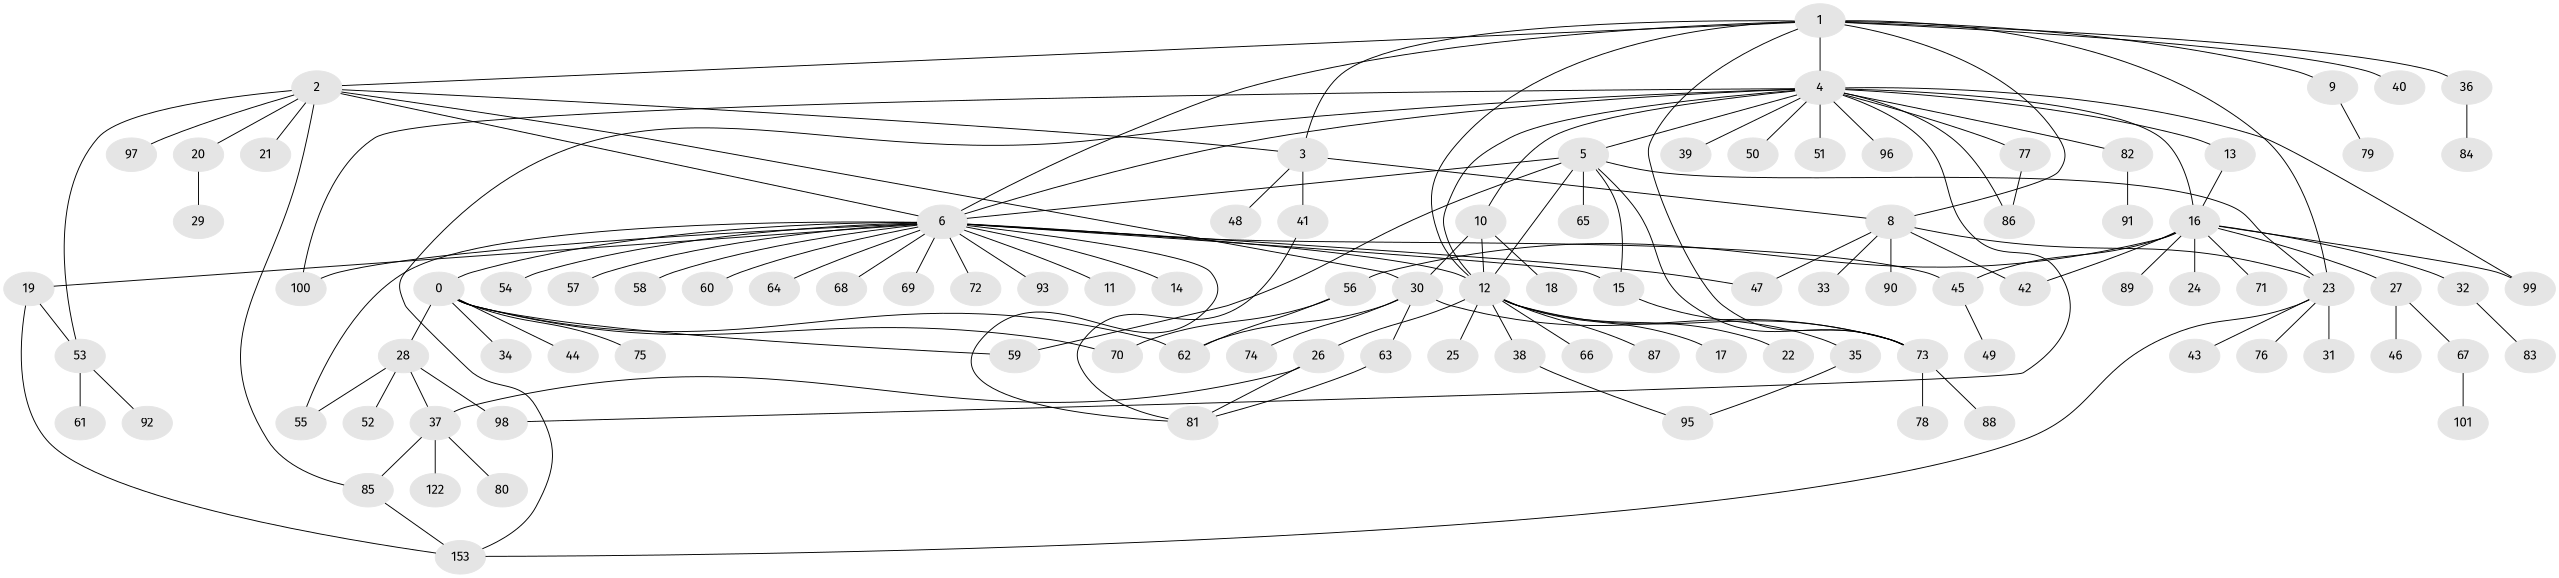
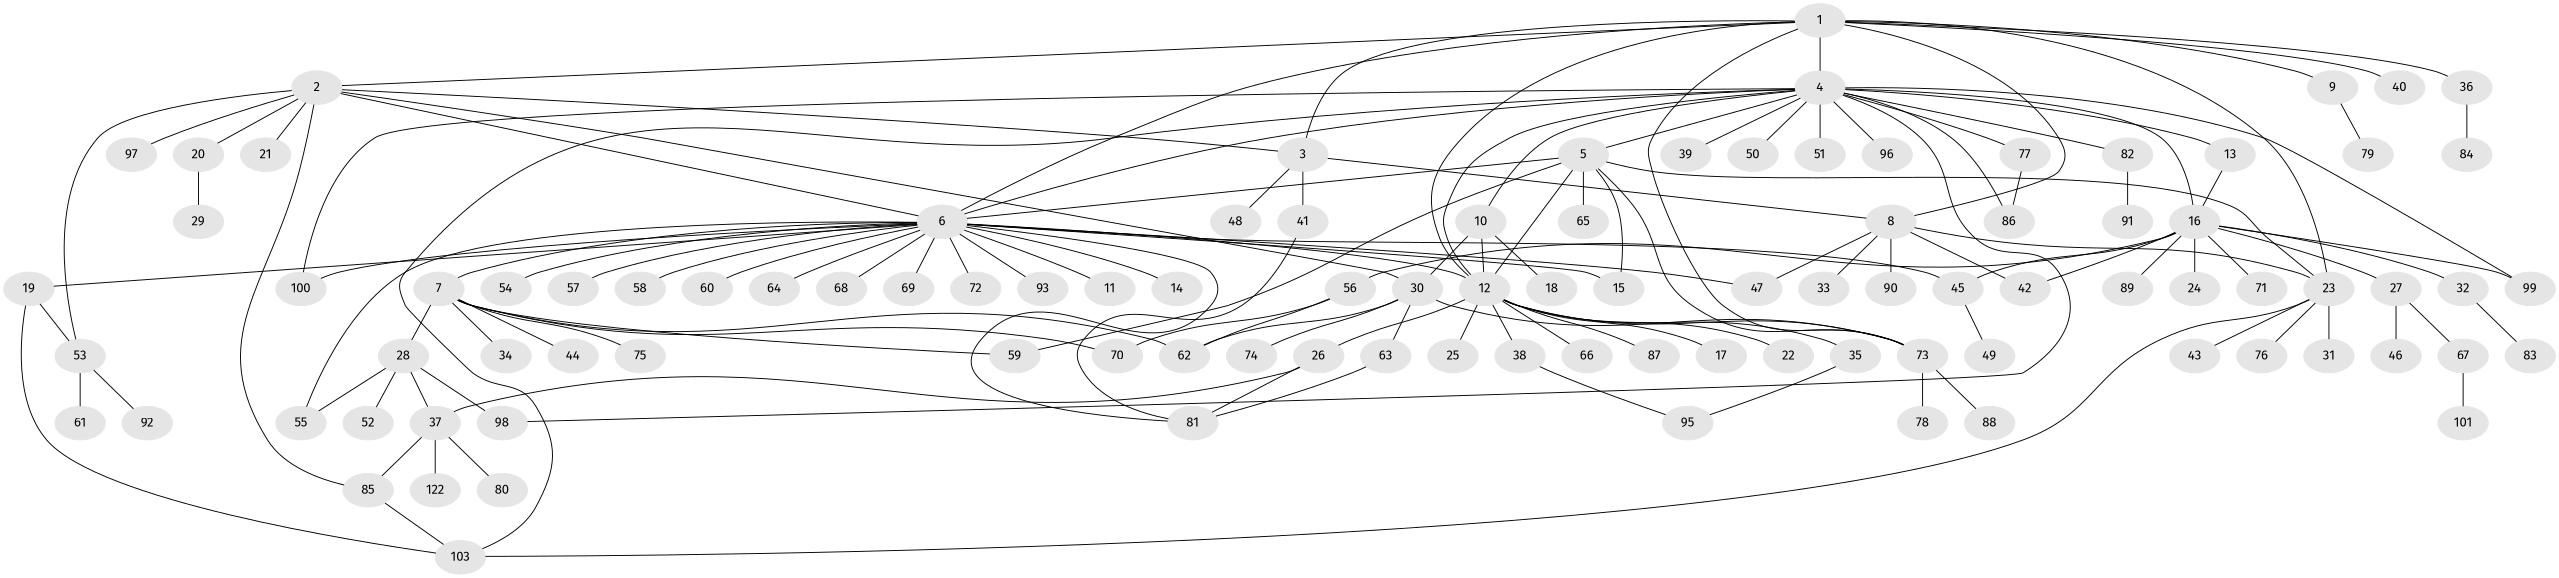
(439, 289) -> (439, 289)
(1693, 315) -> (1670, 322)
(460, 557) -> (460, 557)
